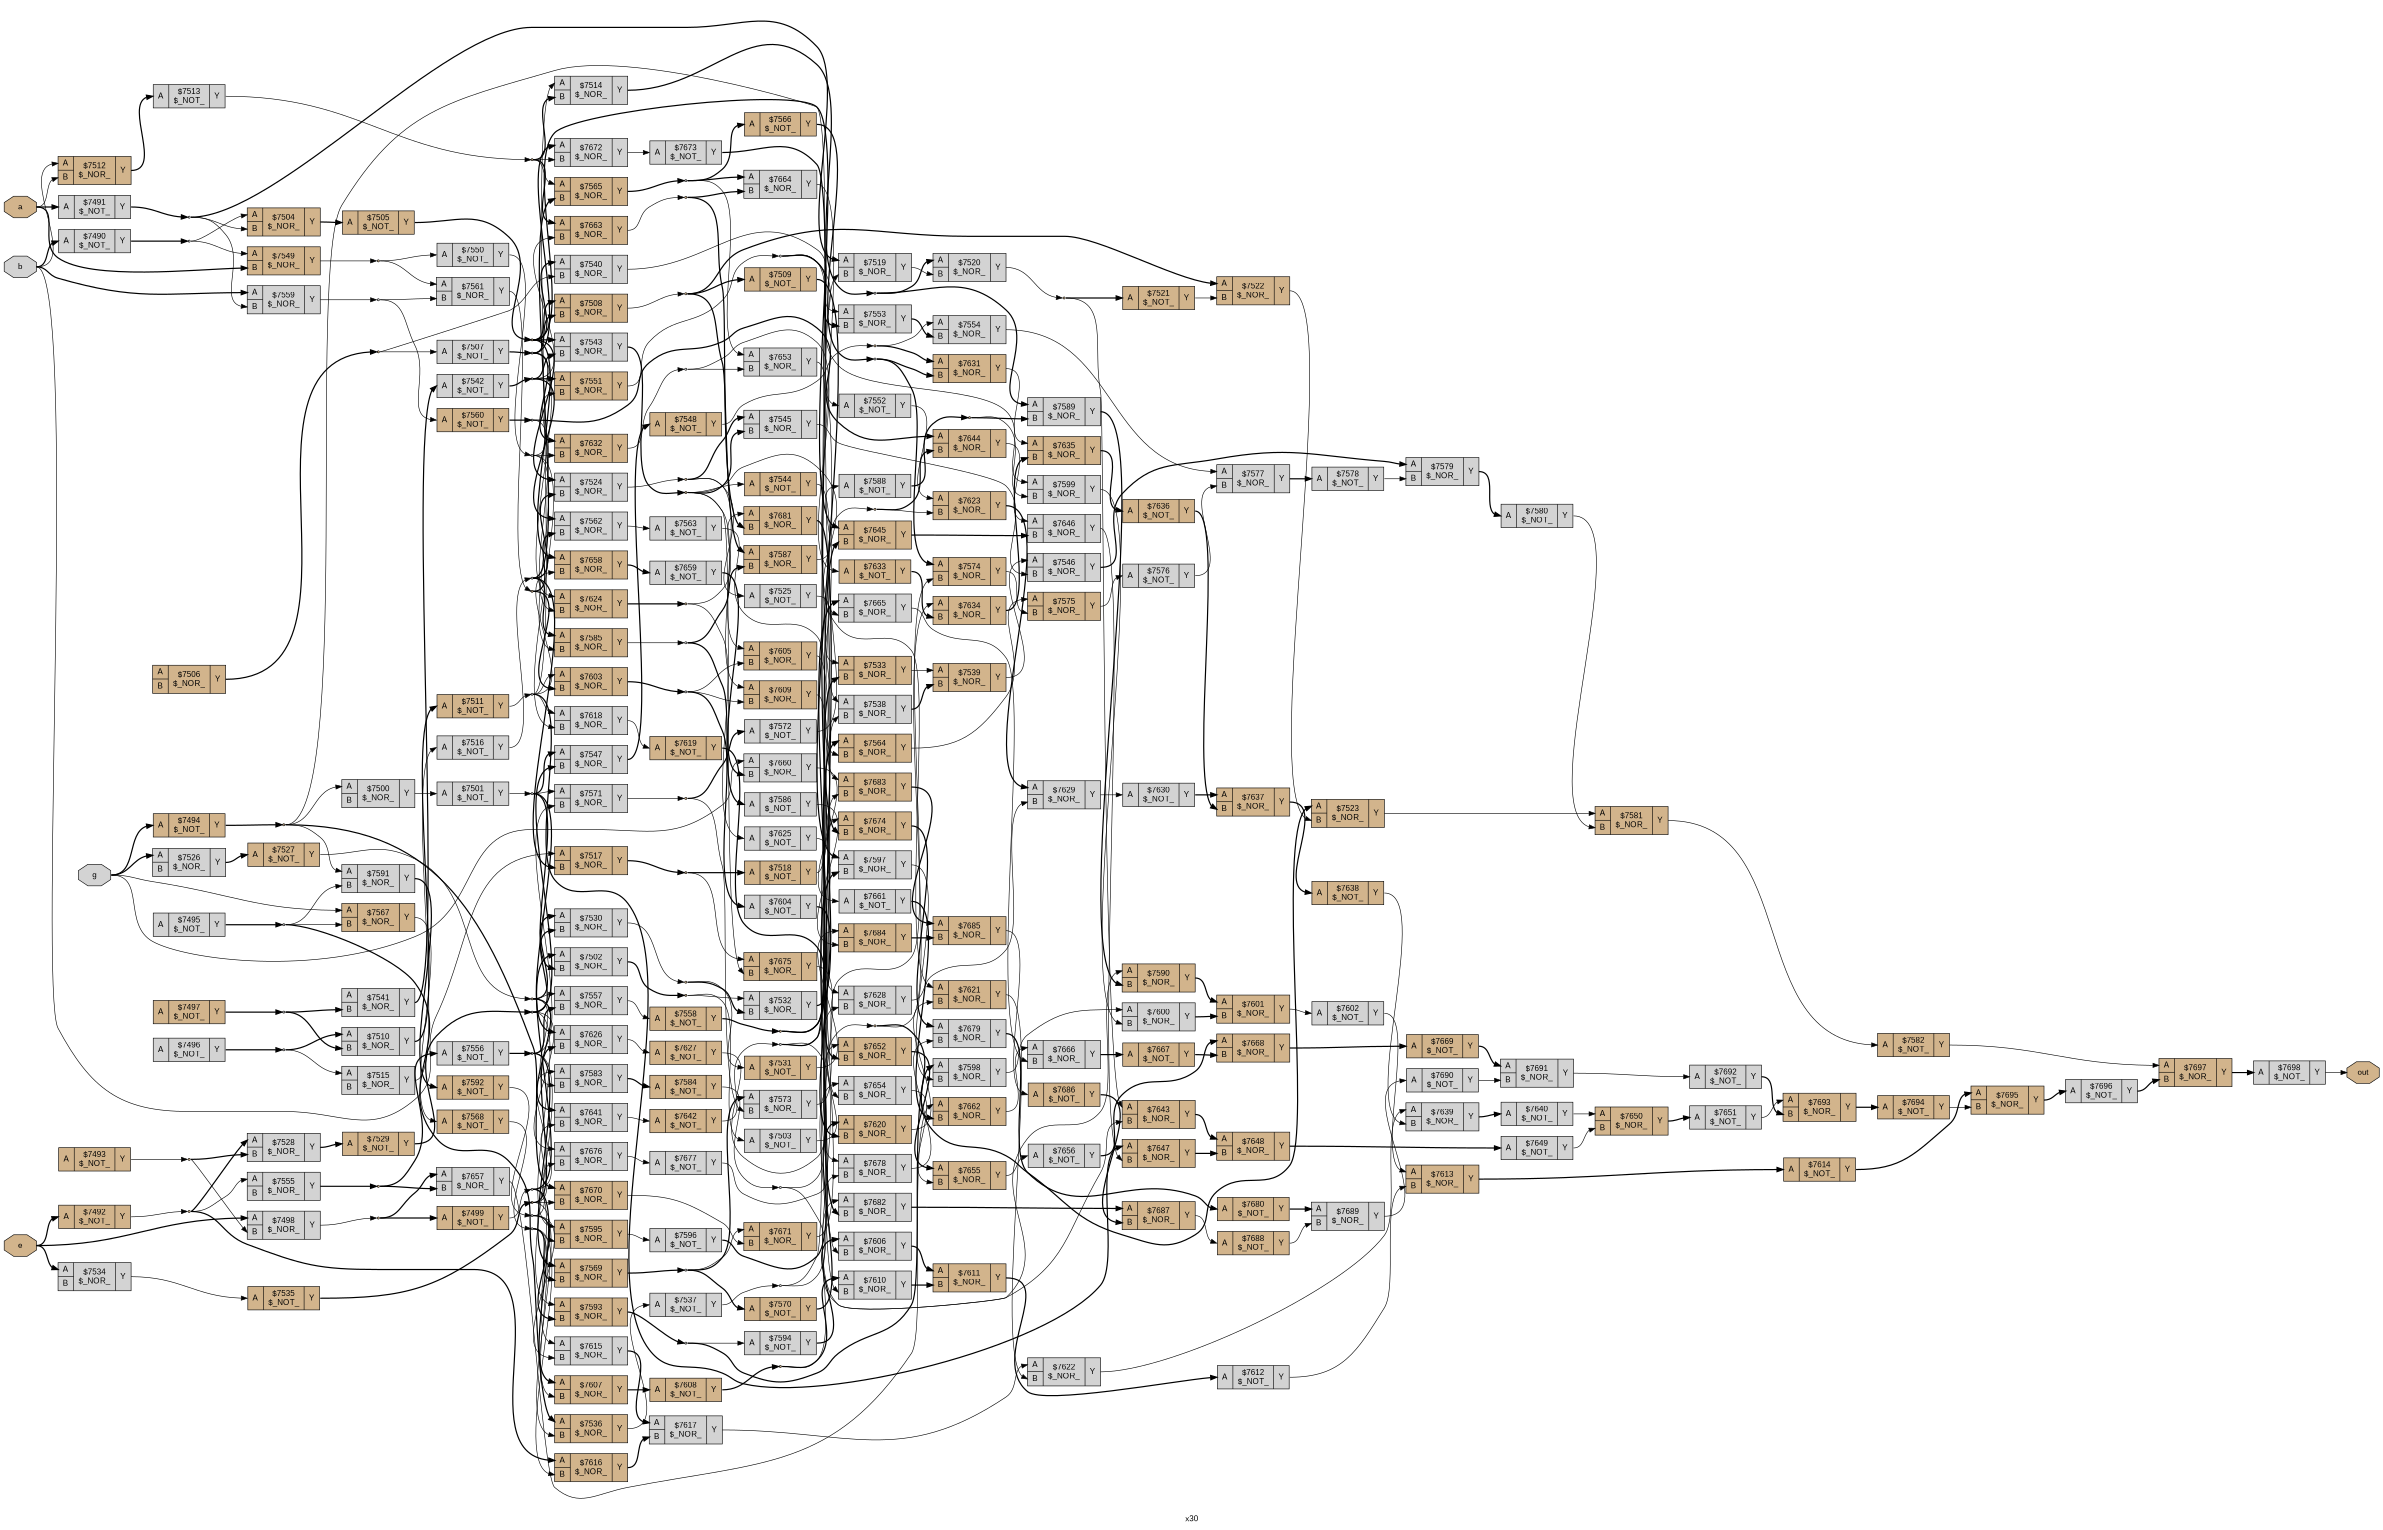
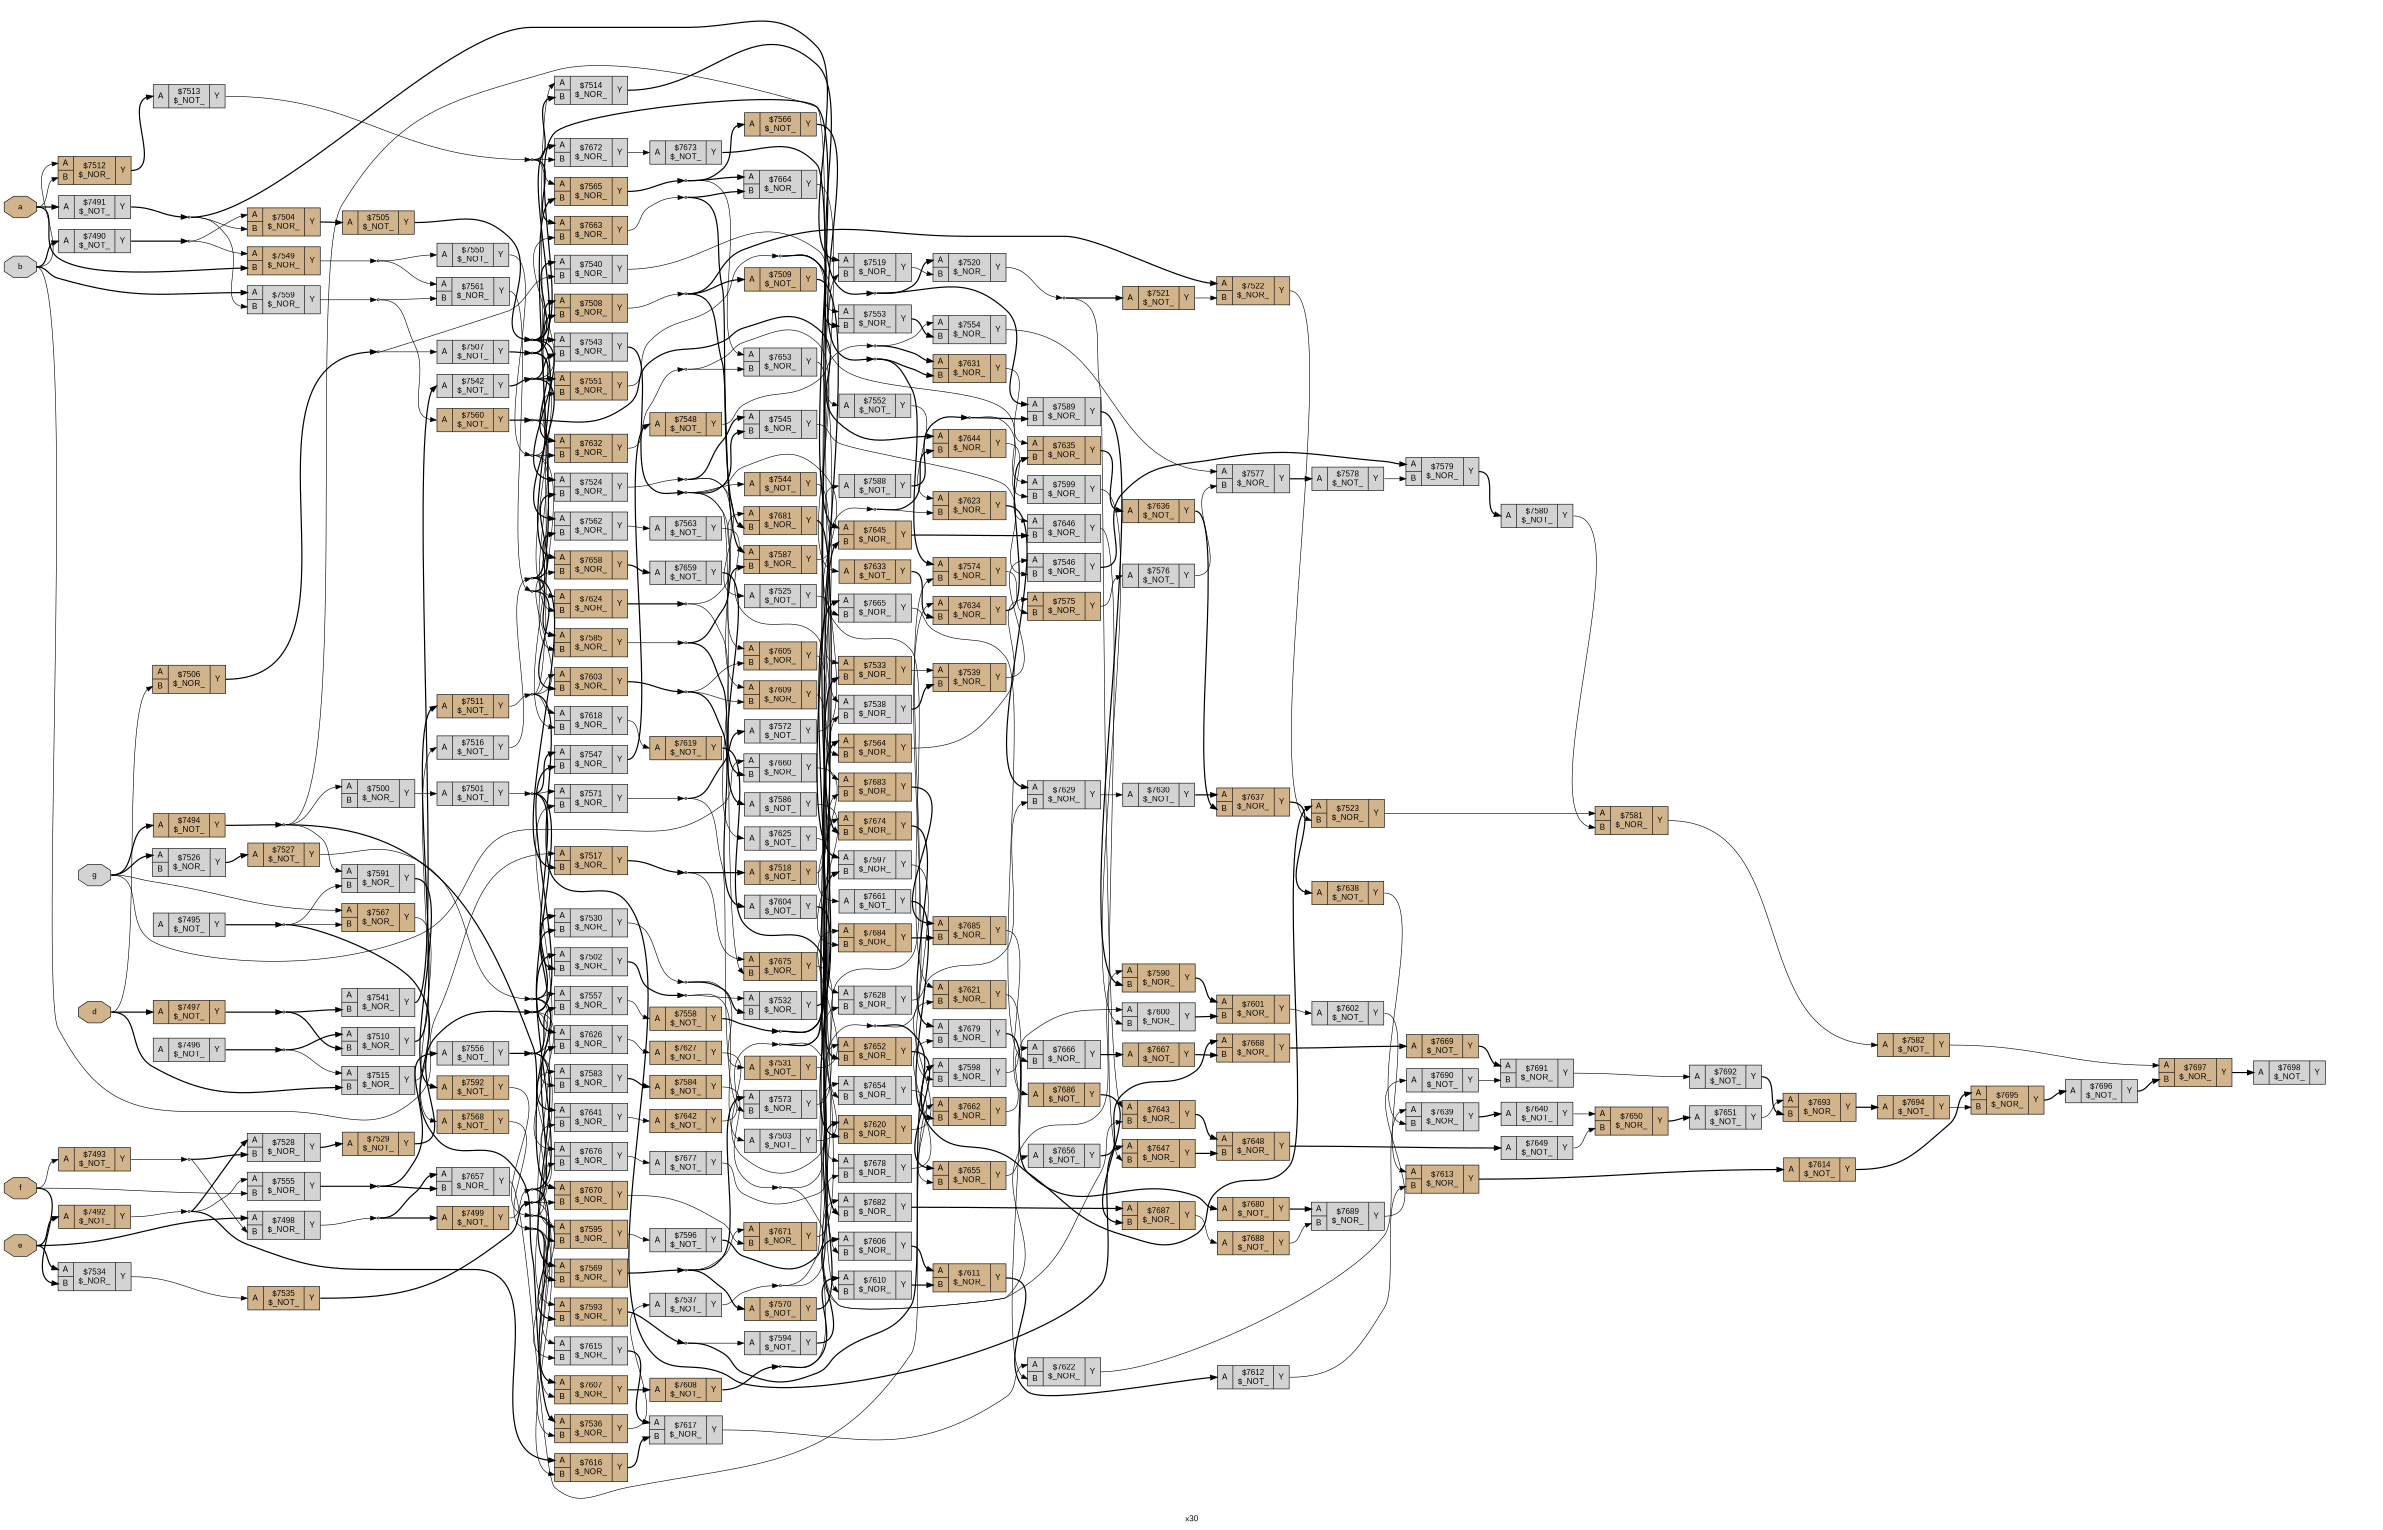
none -> (95, 1012)
(2363, 1073) -> none
none -> (20, 1188)
